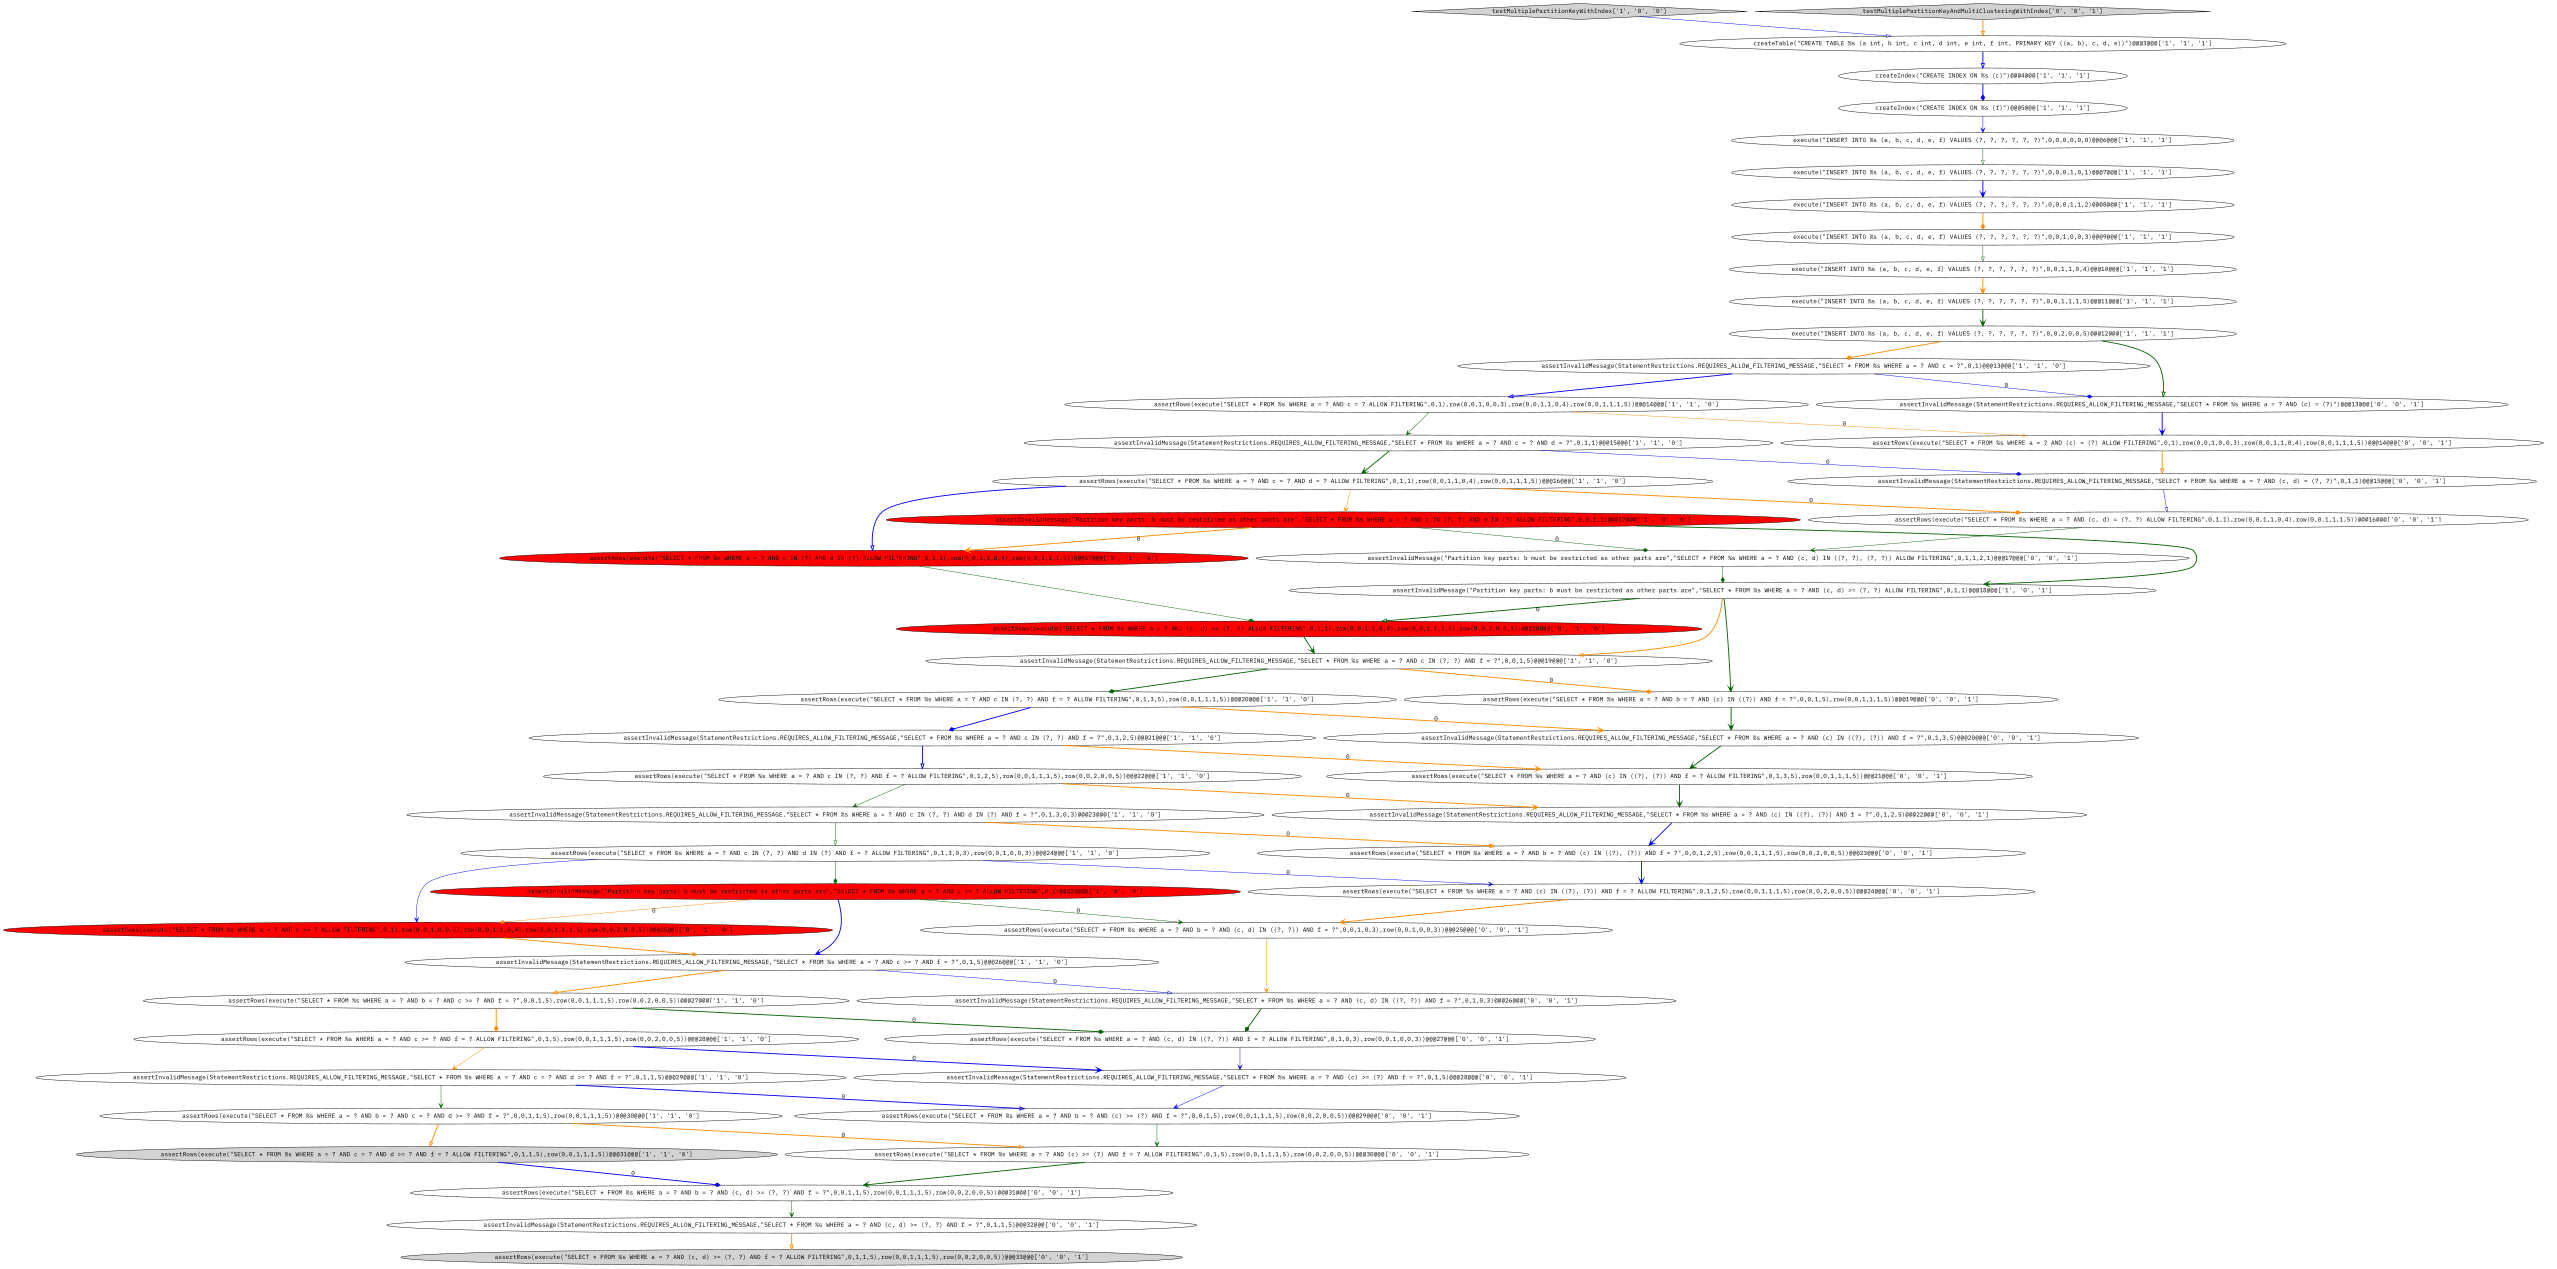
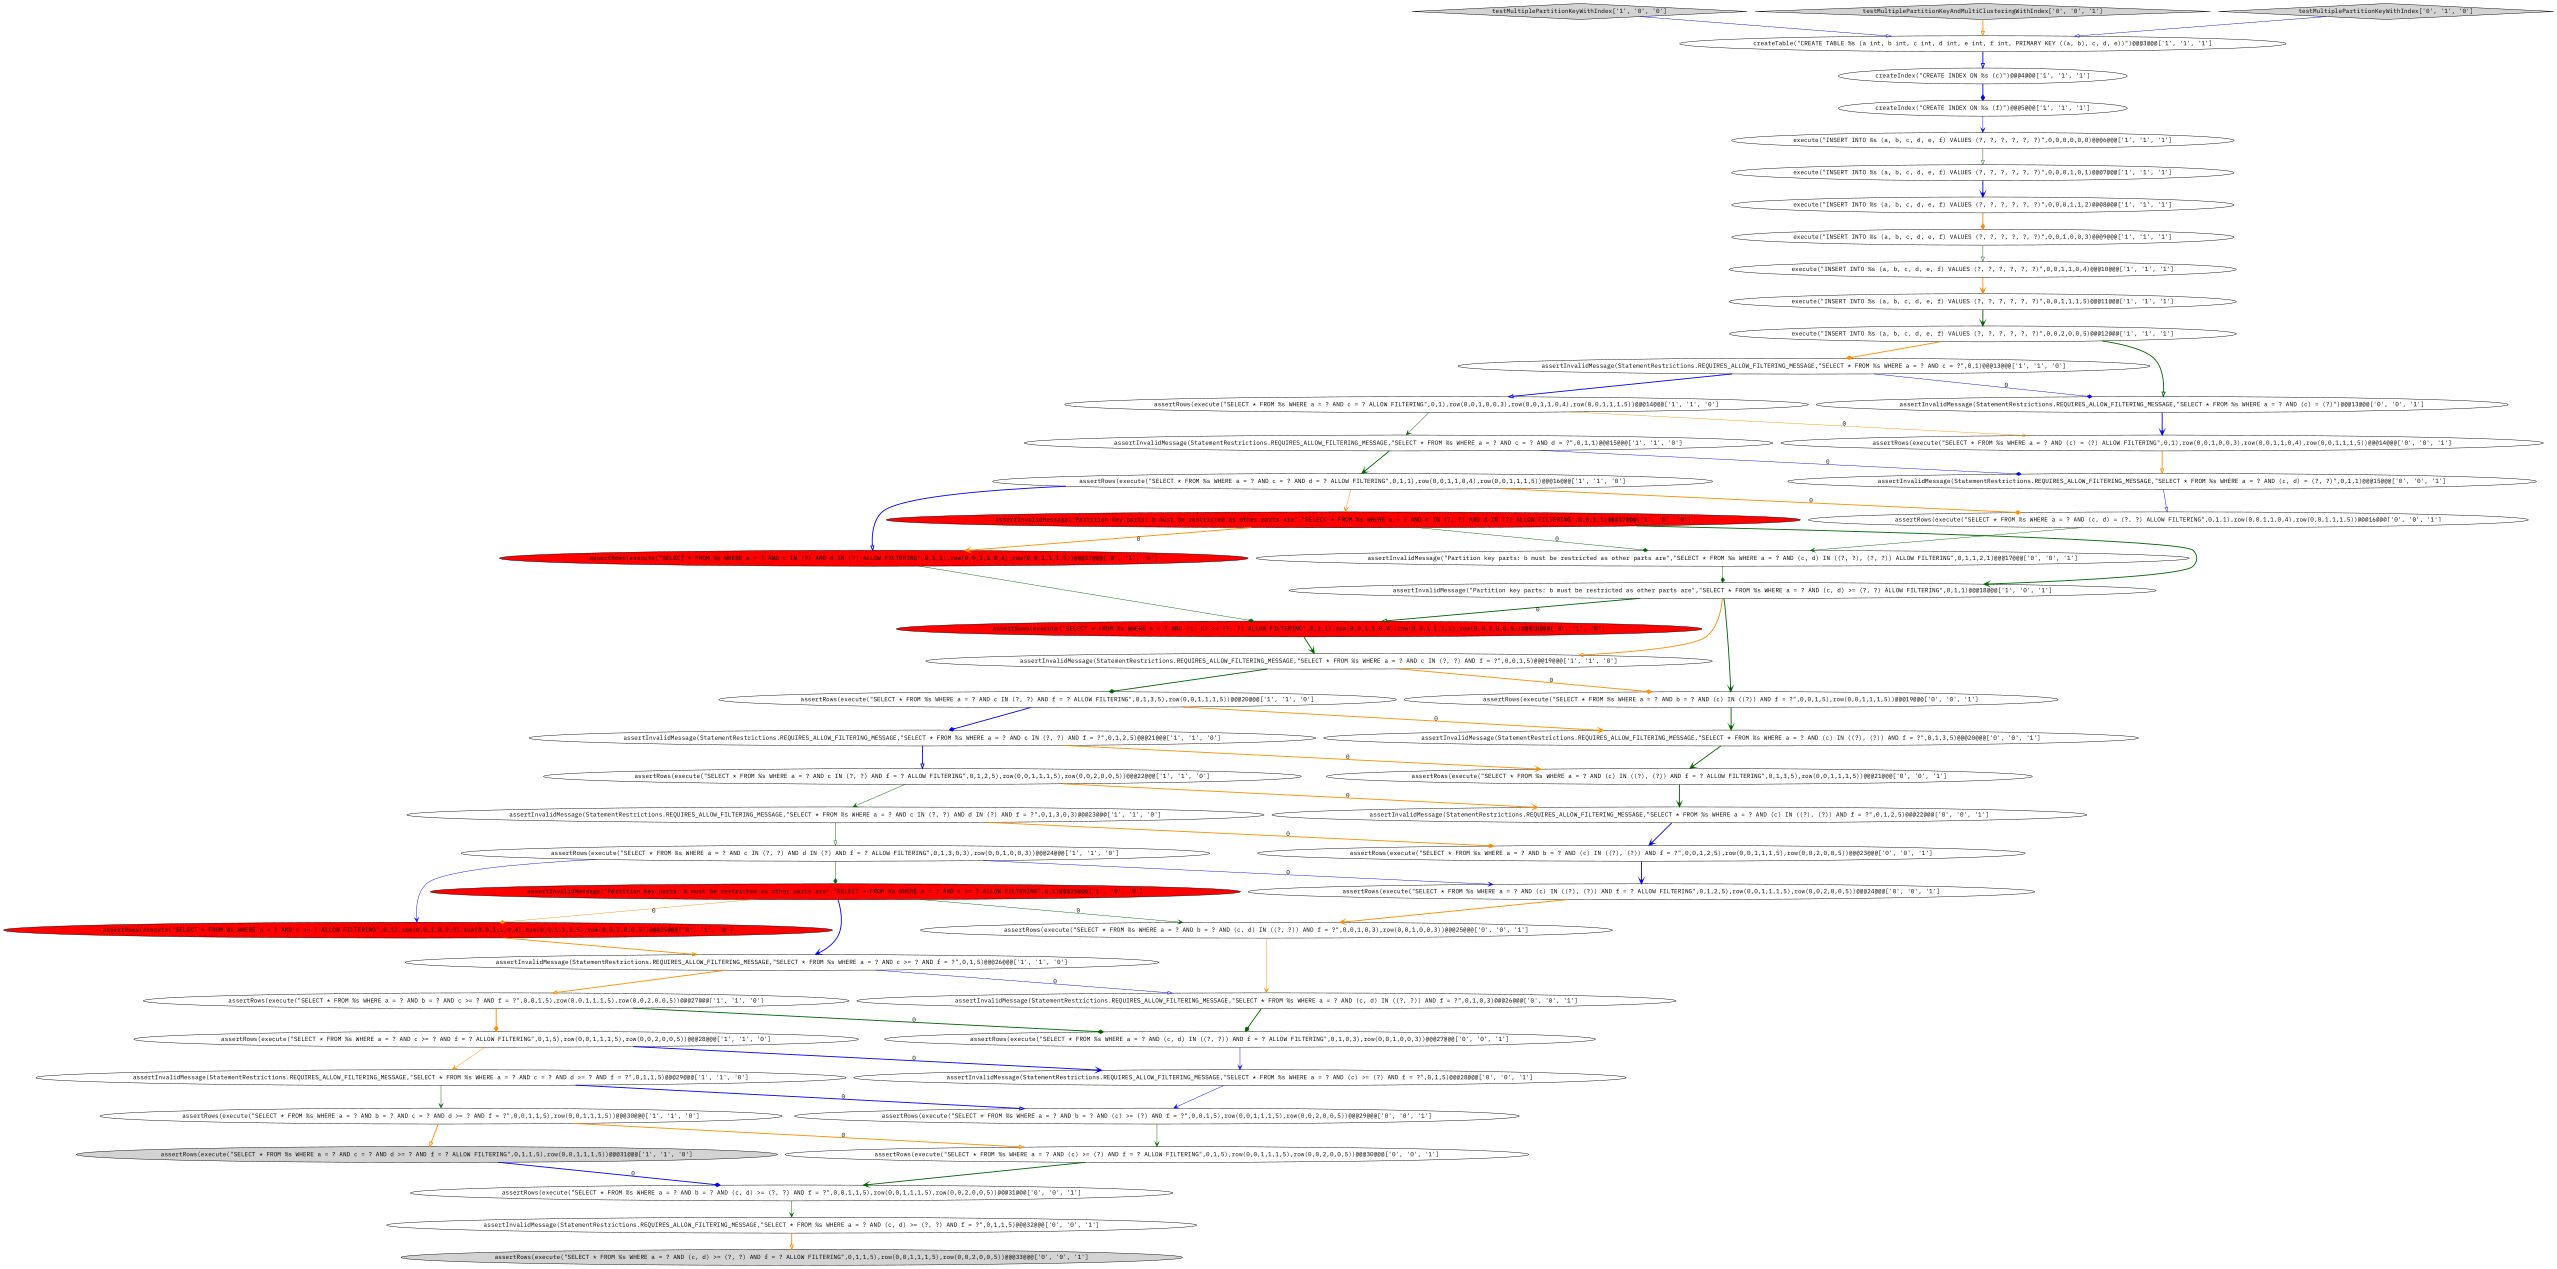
none -> (2386, 11)
